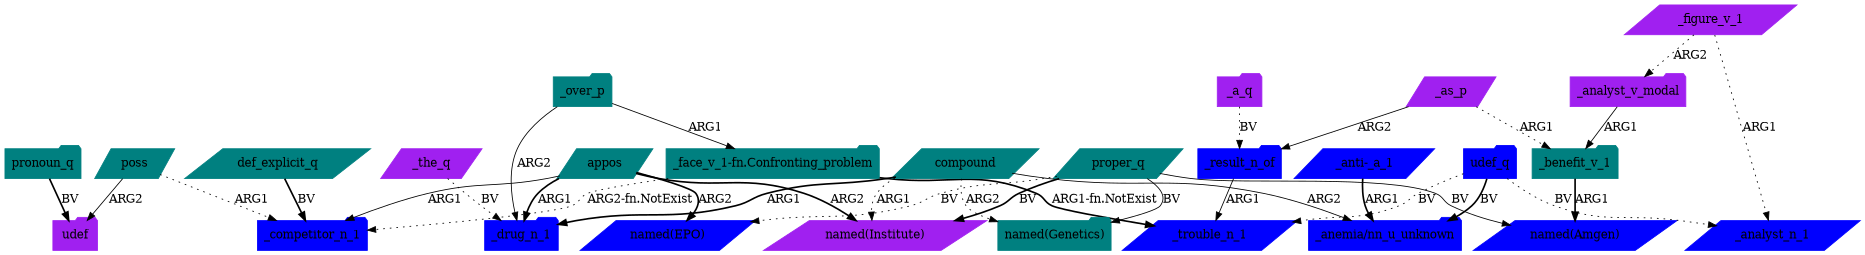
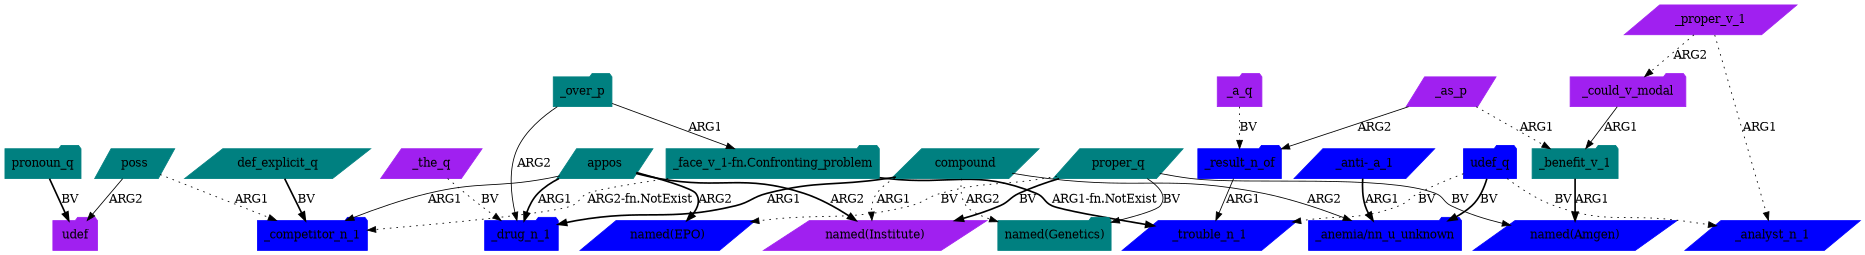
(1711, 20) -> (1711, 20)
(1628, 92) -> (1628, 92)
